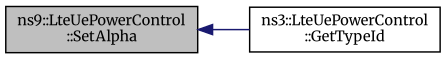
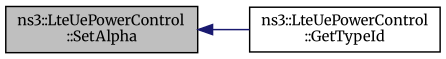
(102, 30) -> (102, 30)
